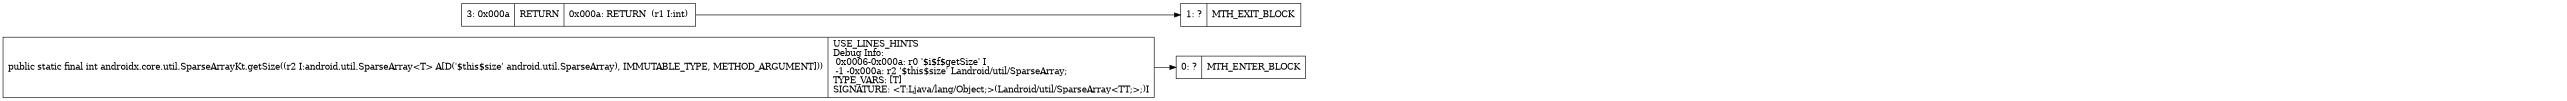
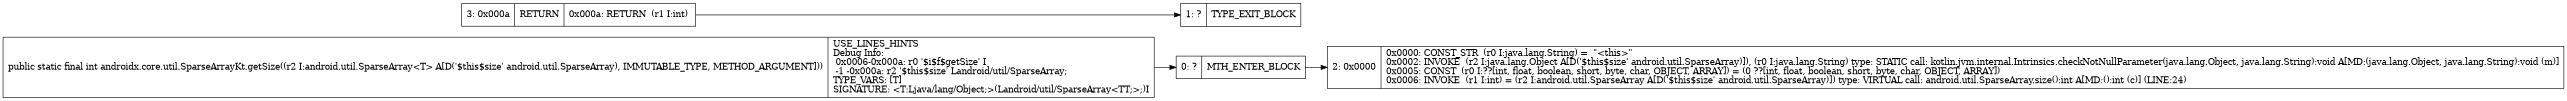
(1253, 15) -> (1254, 15)
none -> (1946, 67)
